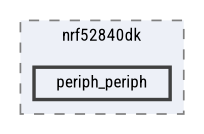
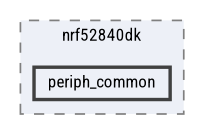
(102, 83) -> (102, 83)
